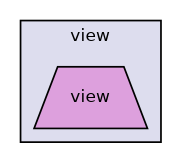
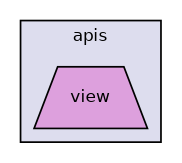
(91, 37) -> (91, 37)
